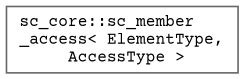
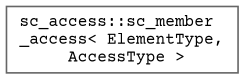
(122, 40) -> (122, 40)
